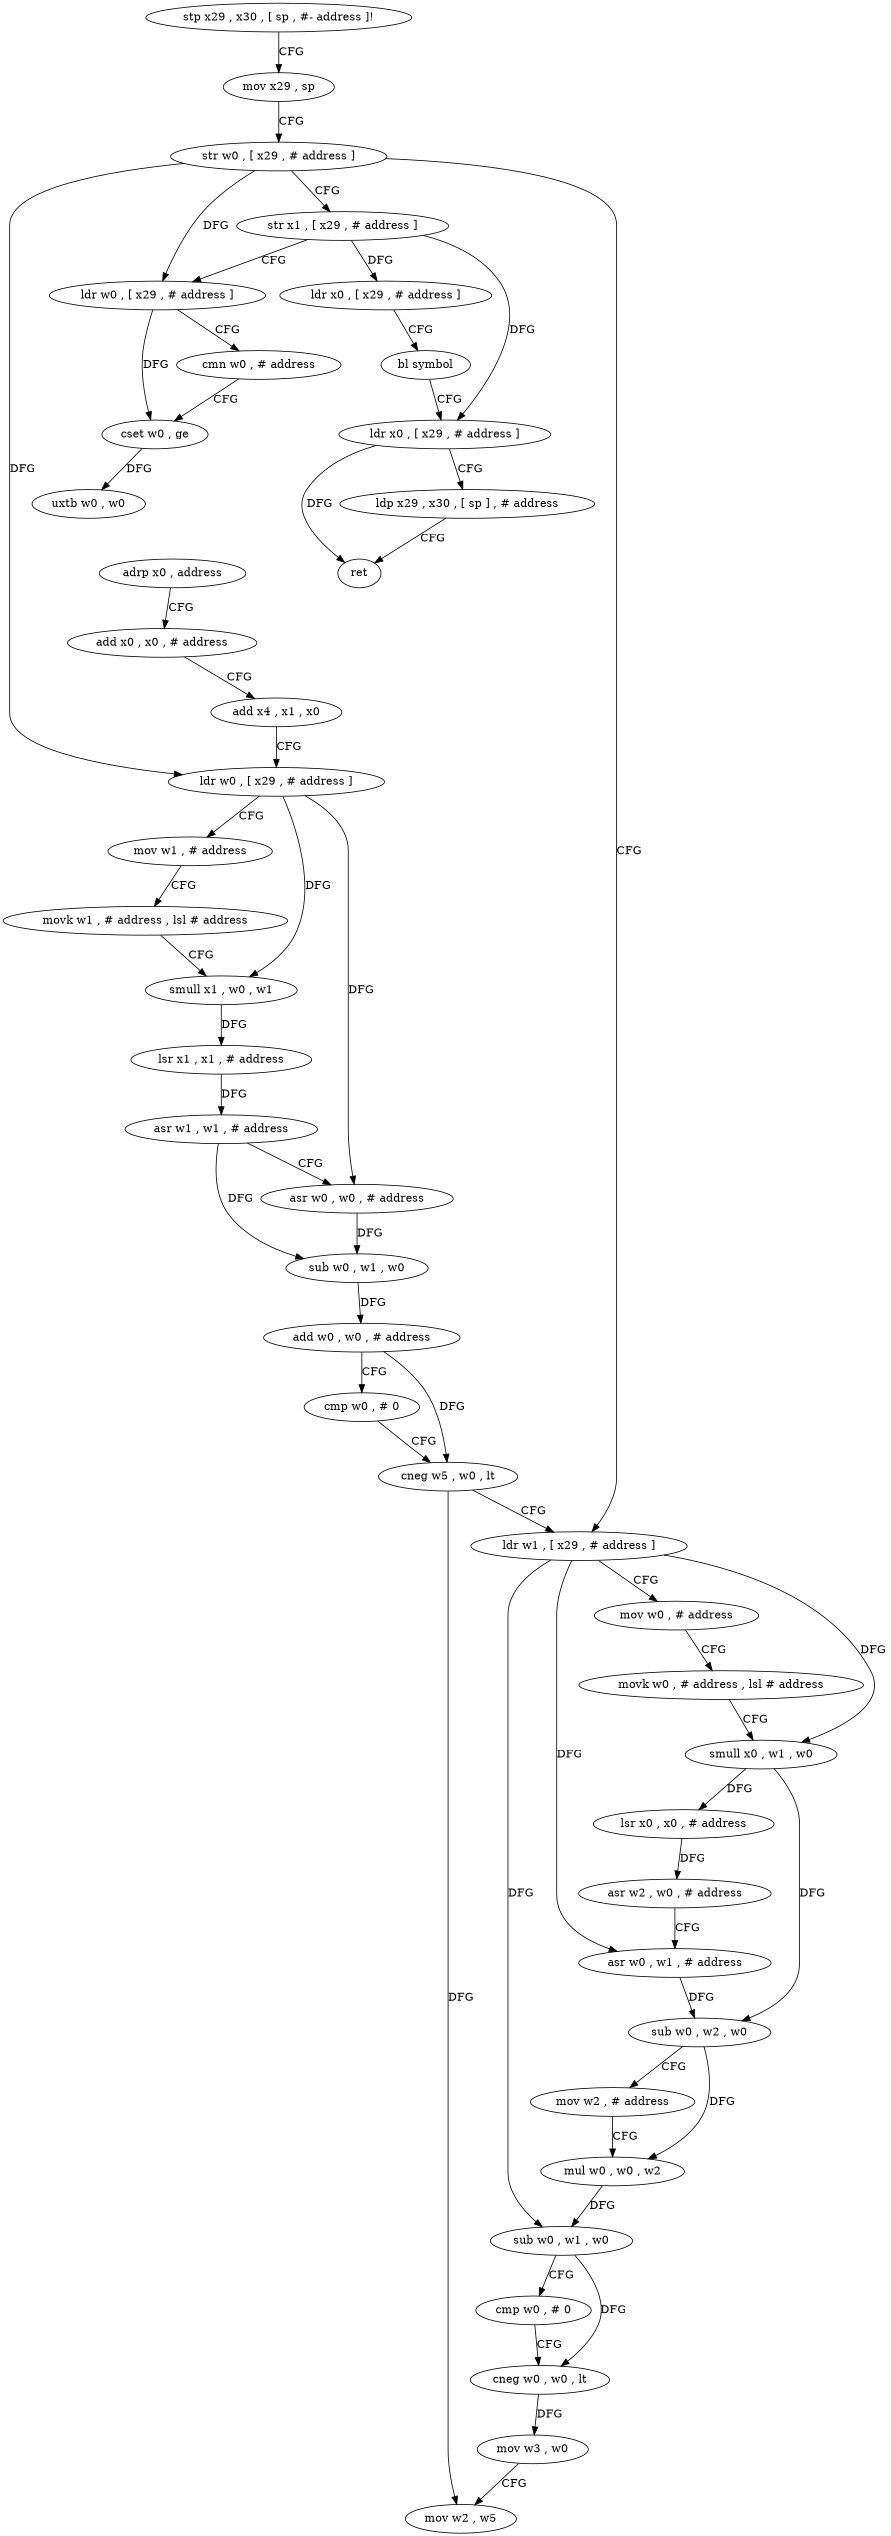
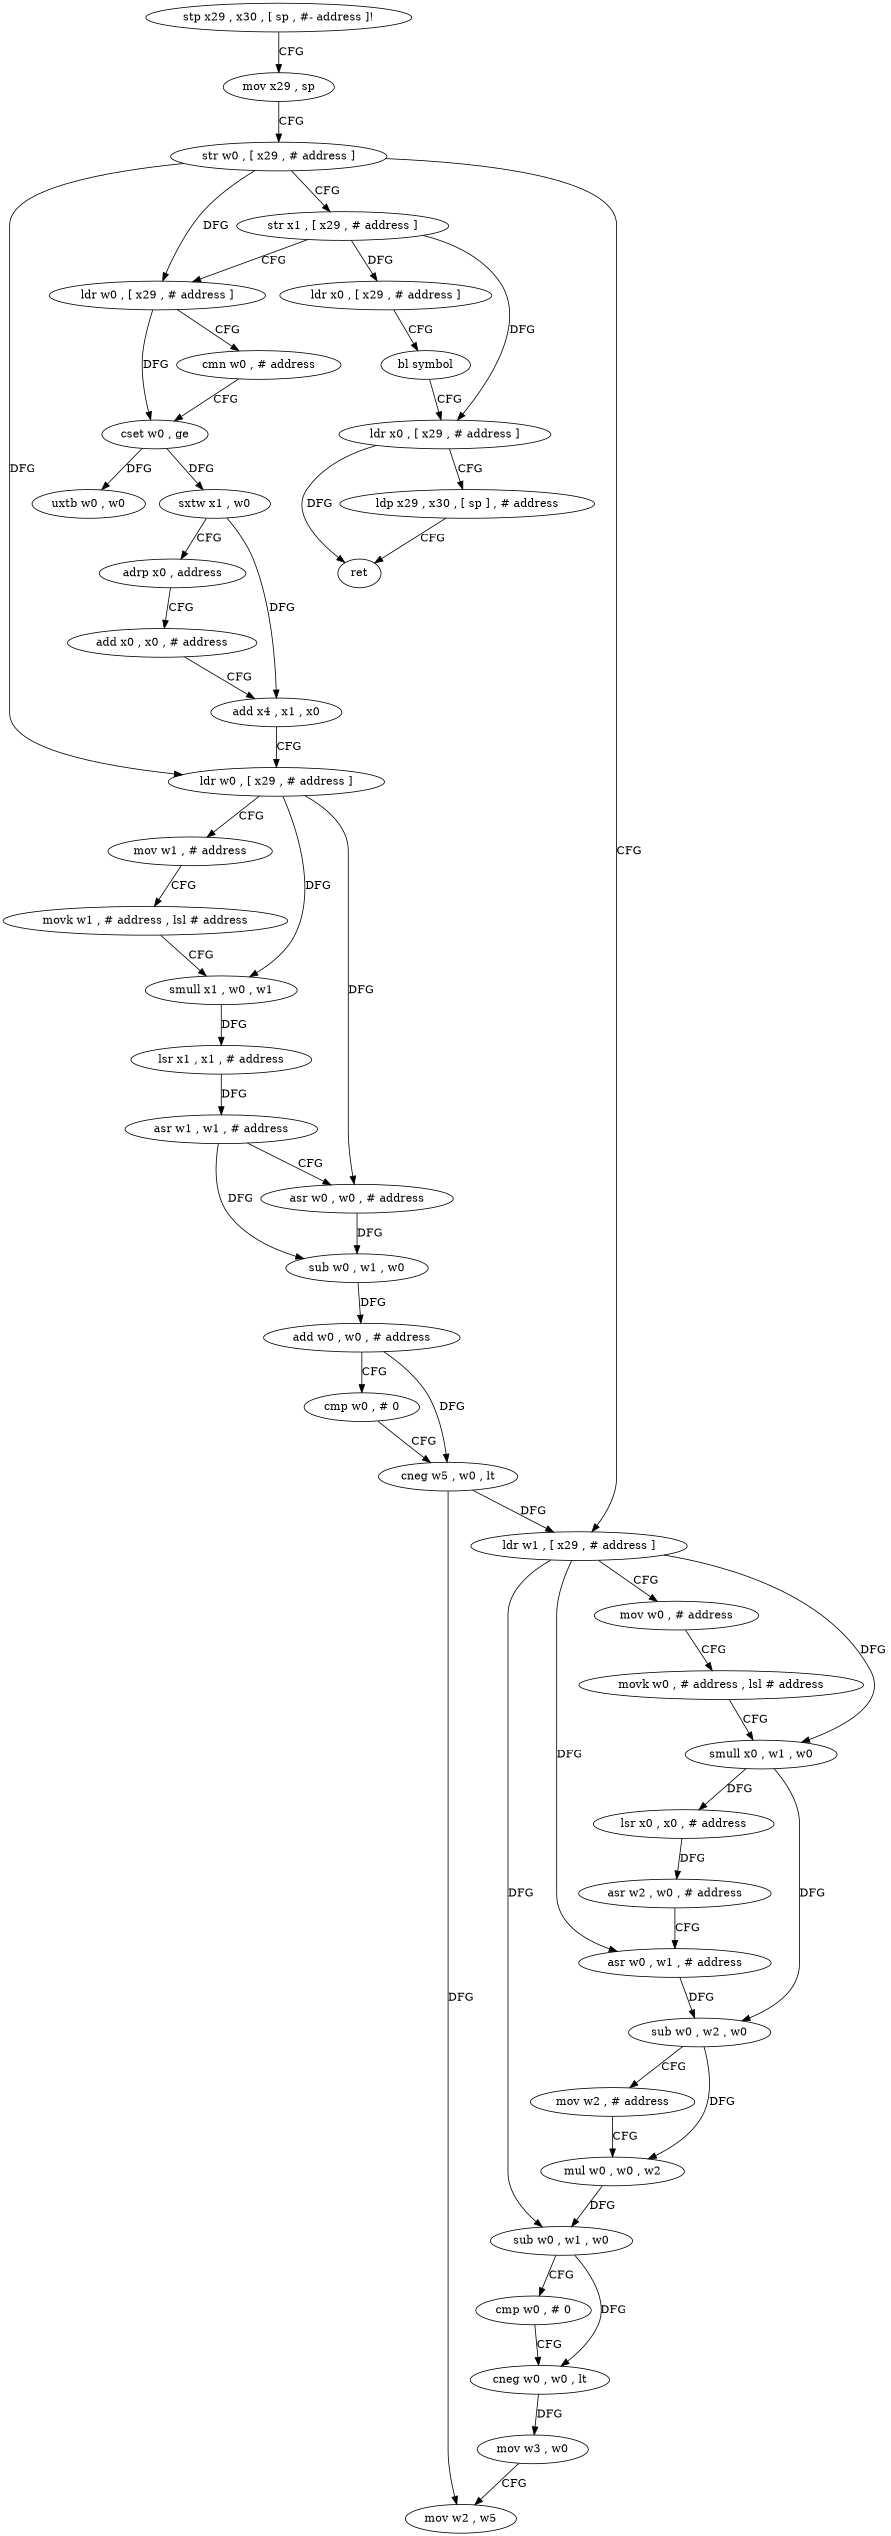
none -> (215, 504)
(534, 1511) -> (534, 1511)
